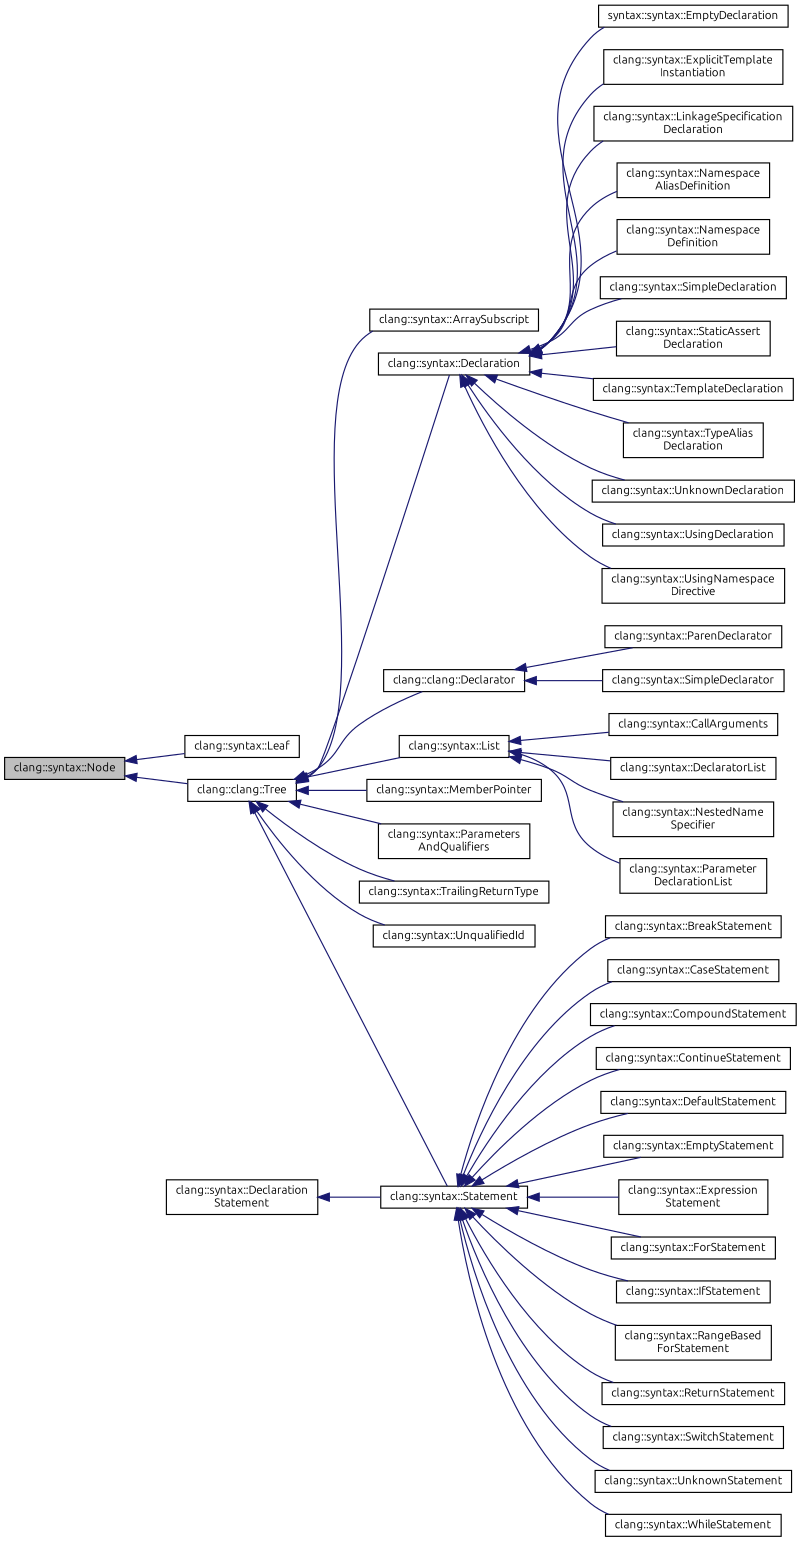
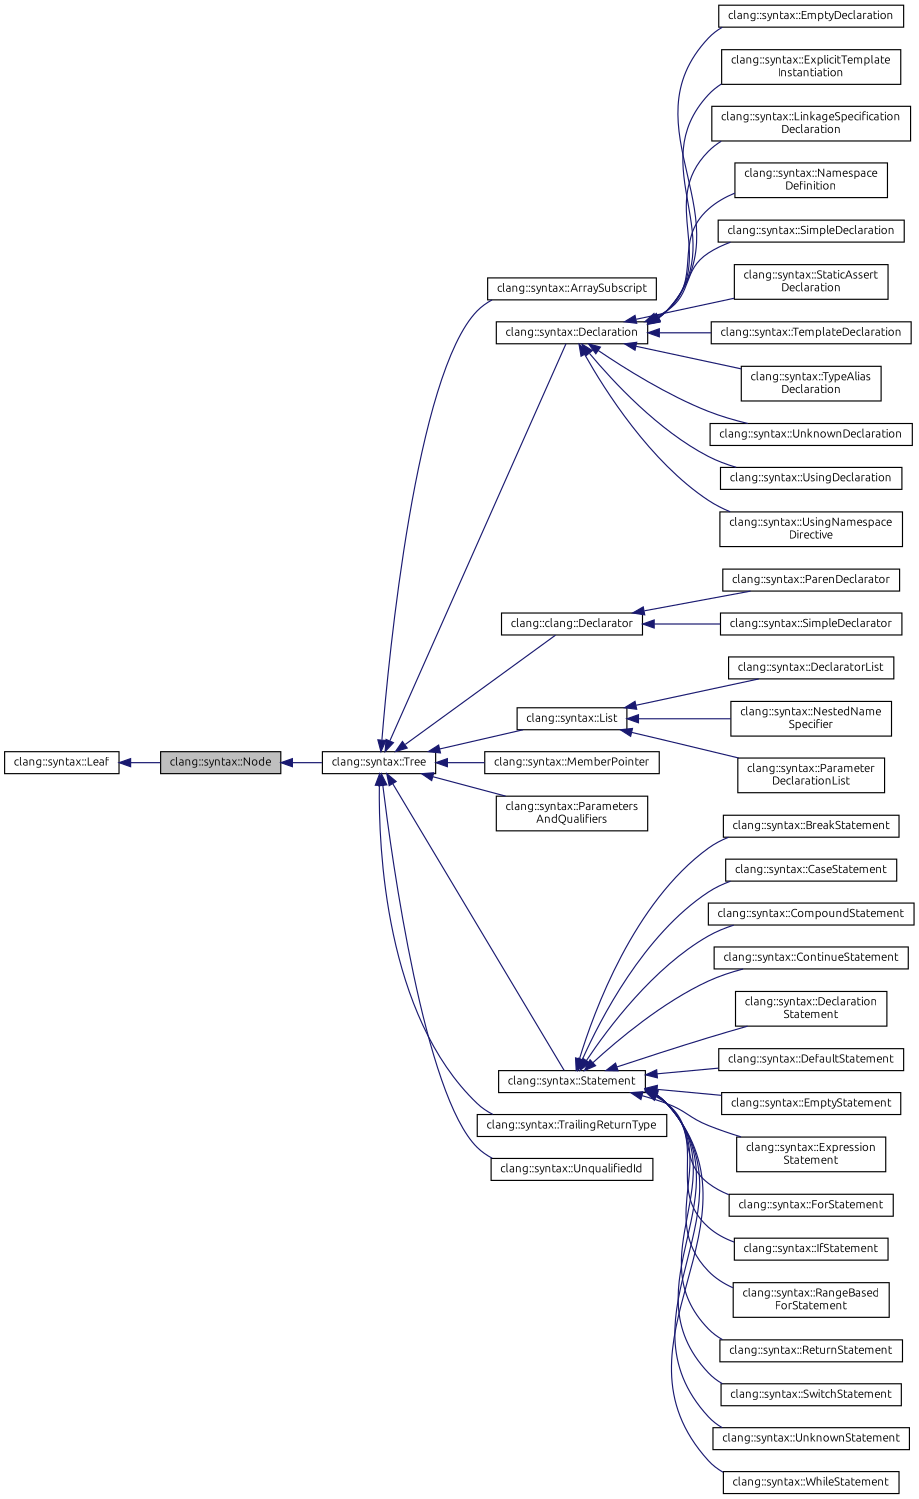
(693, 16) -> (811, 16)
(693, 180) -> none
(693, 725) -> none
(161, 757) -> (145, 763)
(242, 790) -> (379, 763)
(355, 1197) -> (682, 1046)
